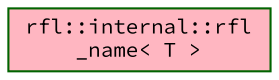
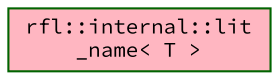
(139, 40) -> (139, 40)
